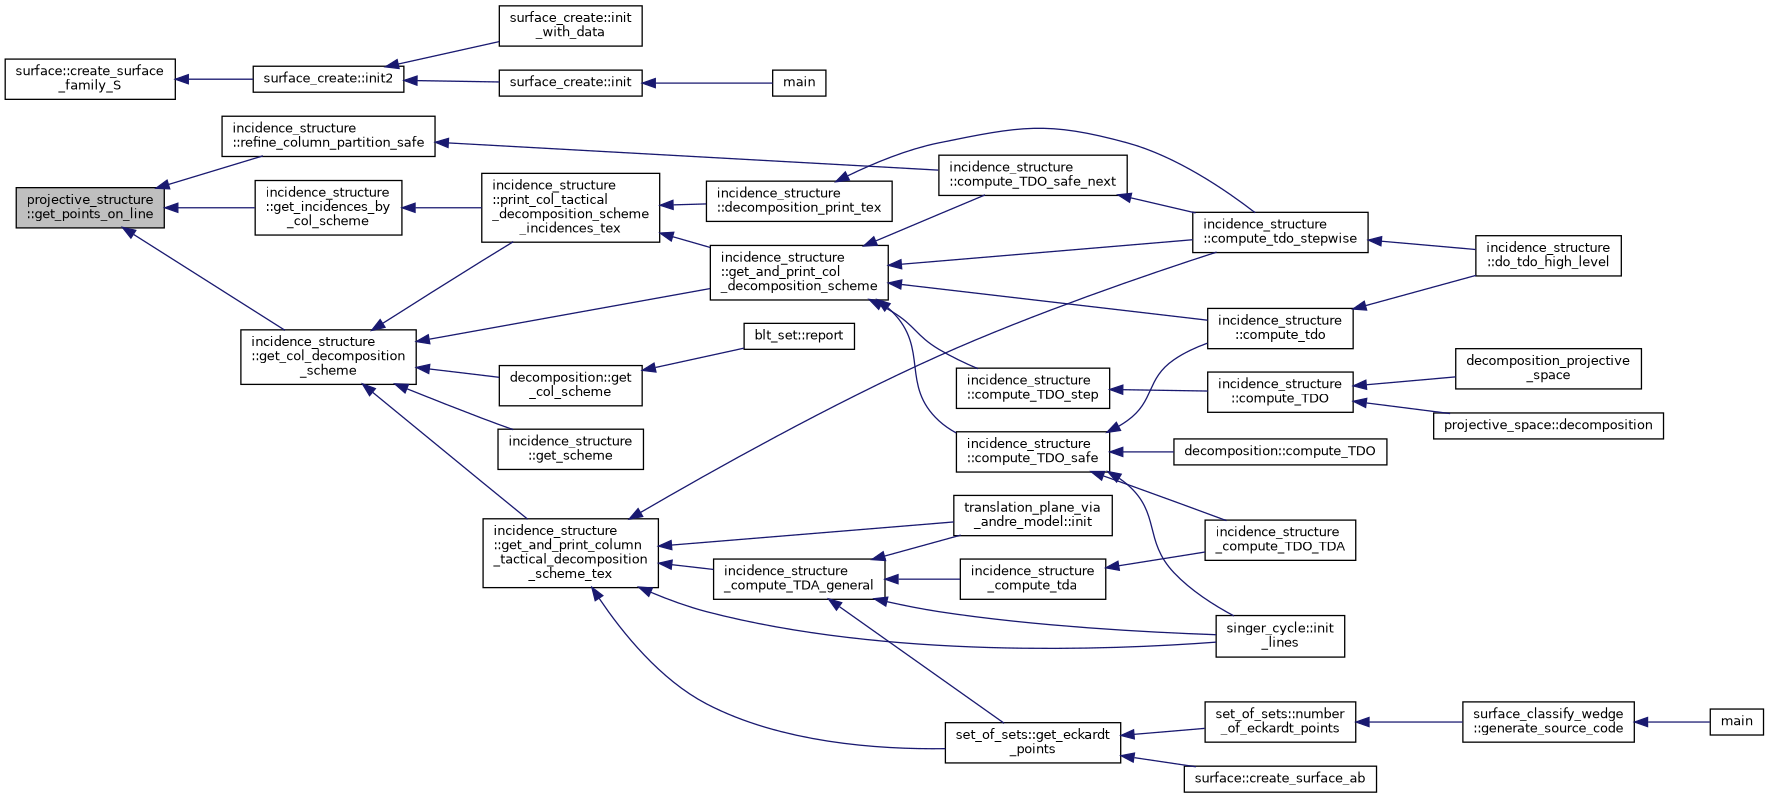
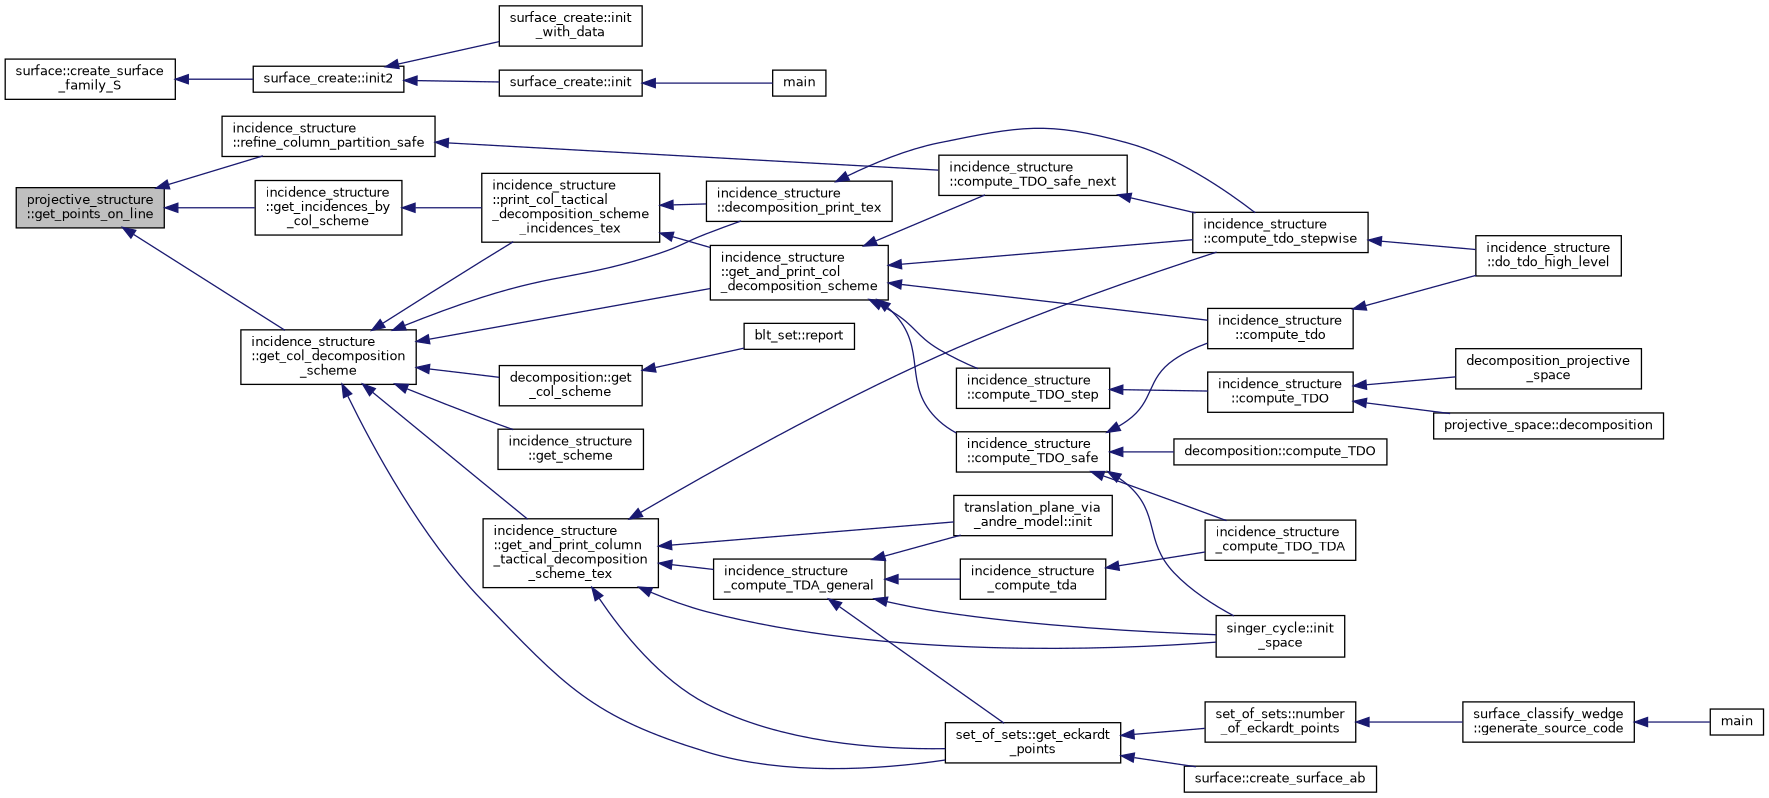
none -> (573, 275)
(1280, 636) -> (1280, 636)
none -> (580, 693)
